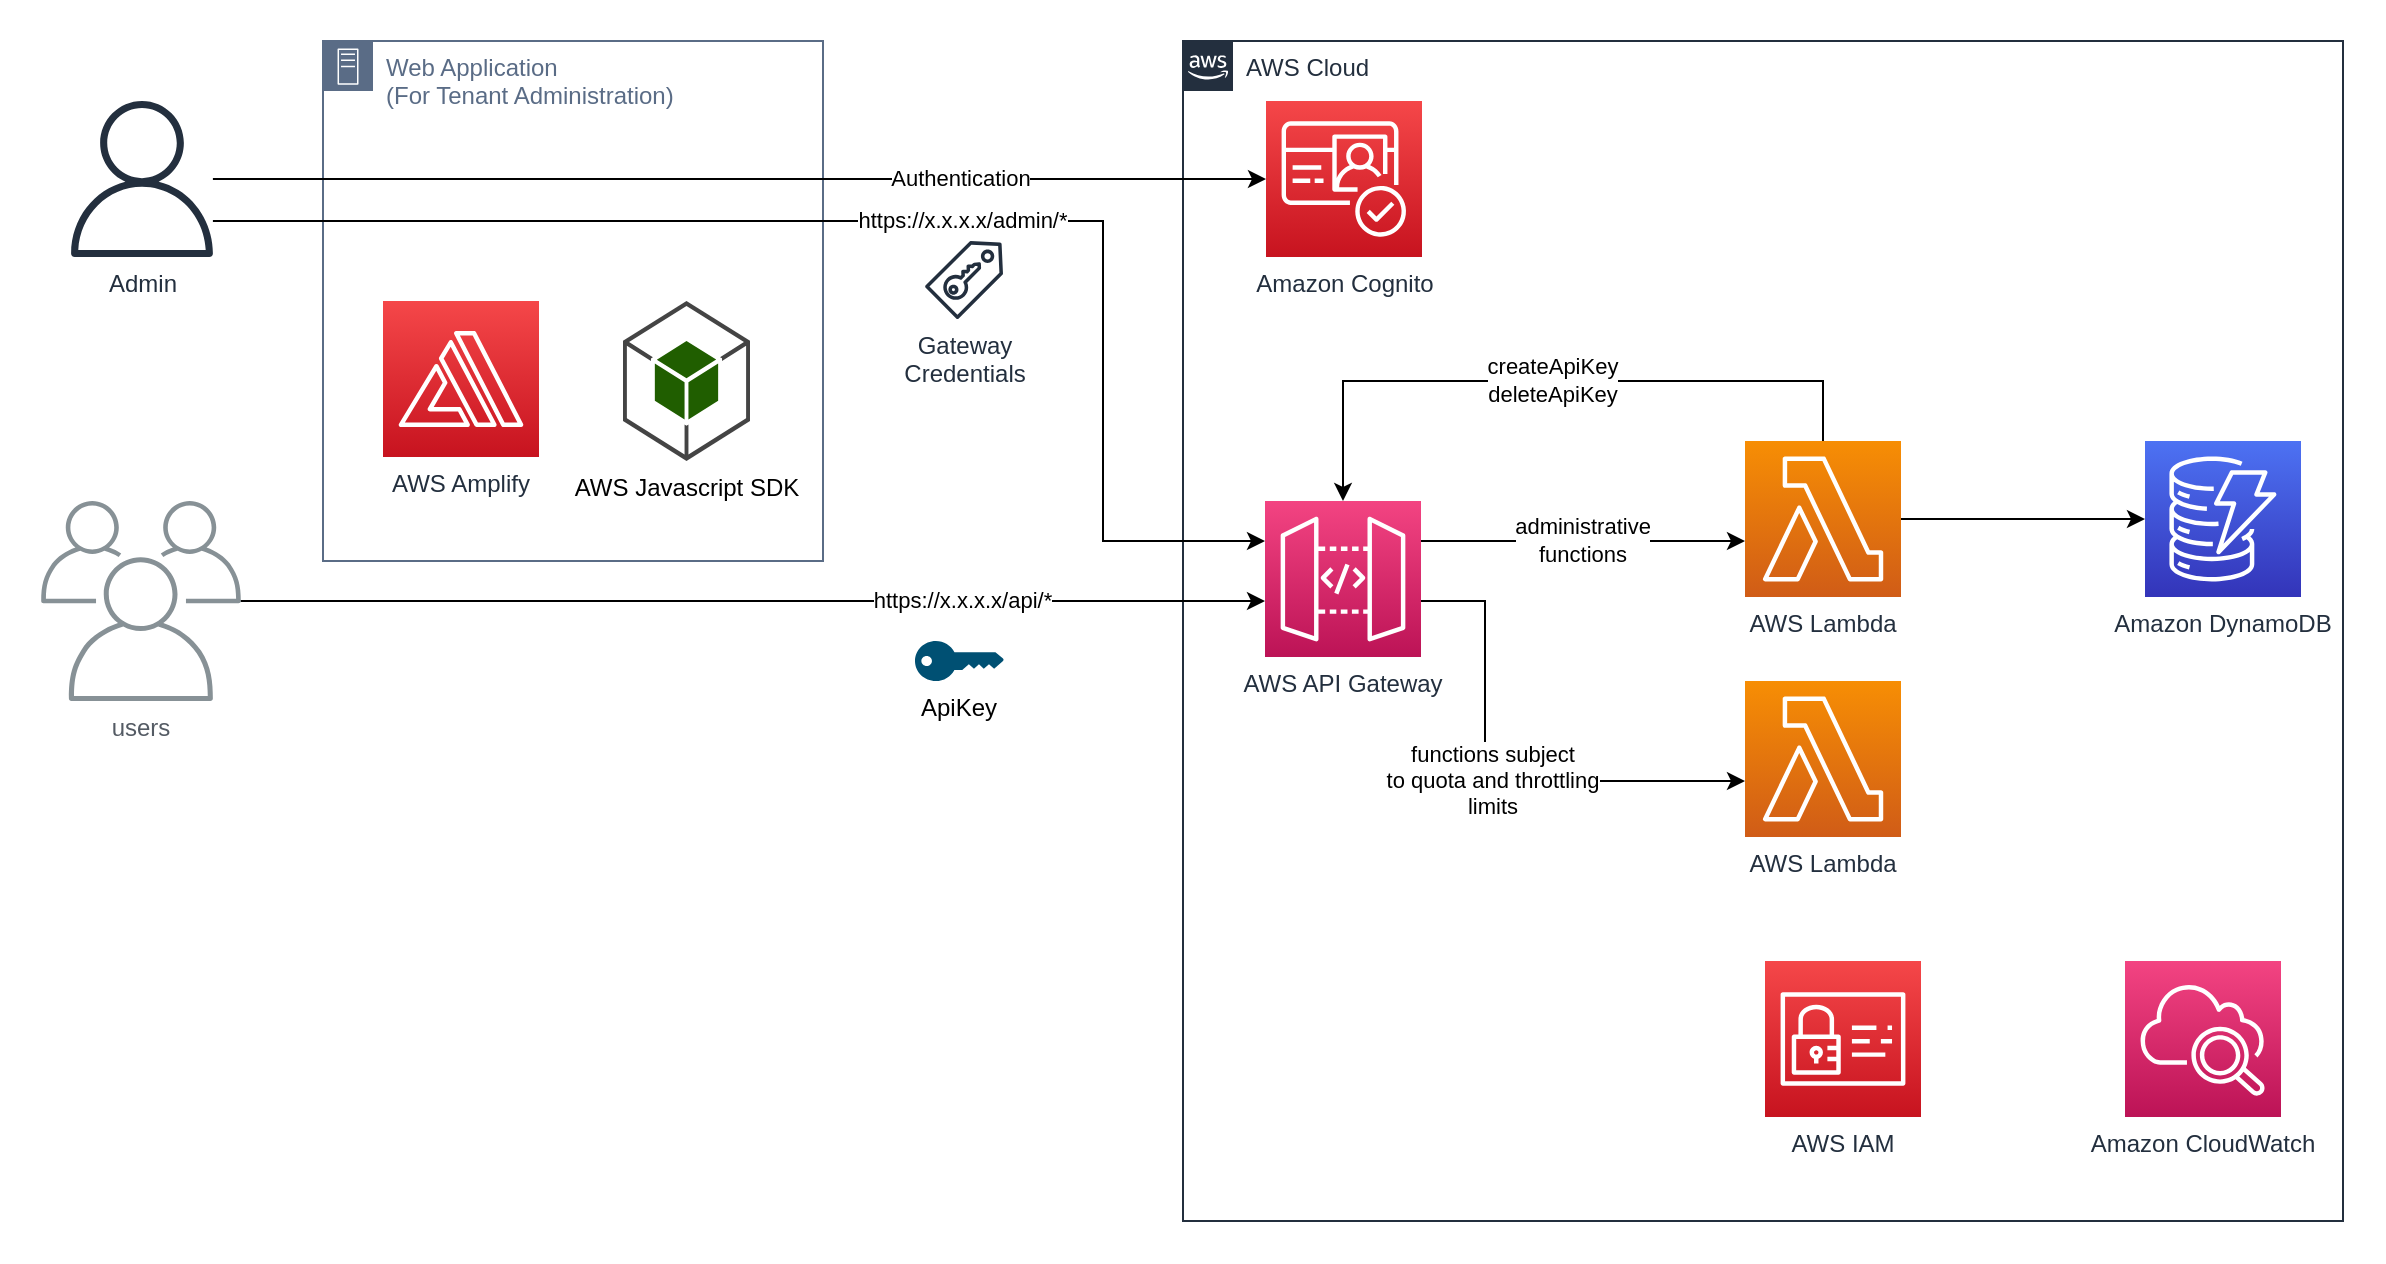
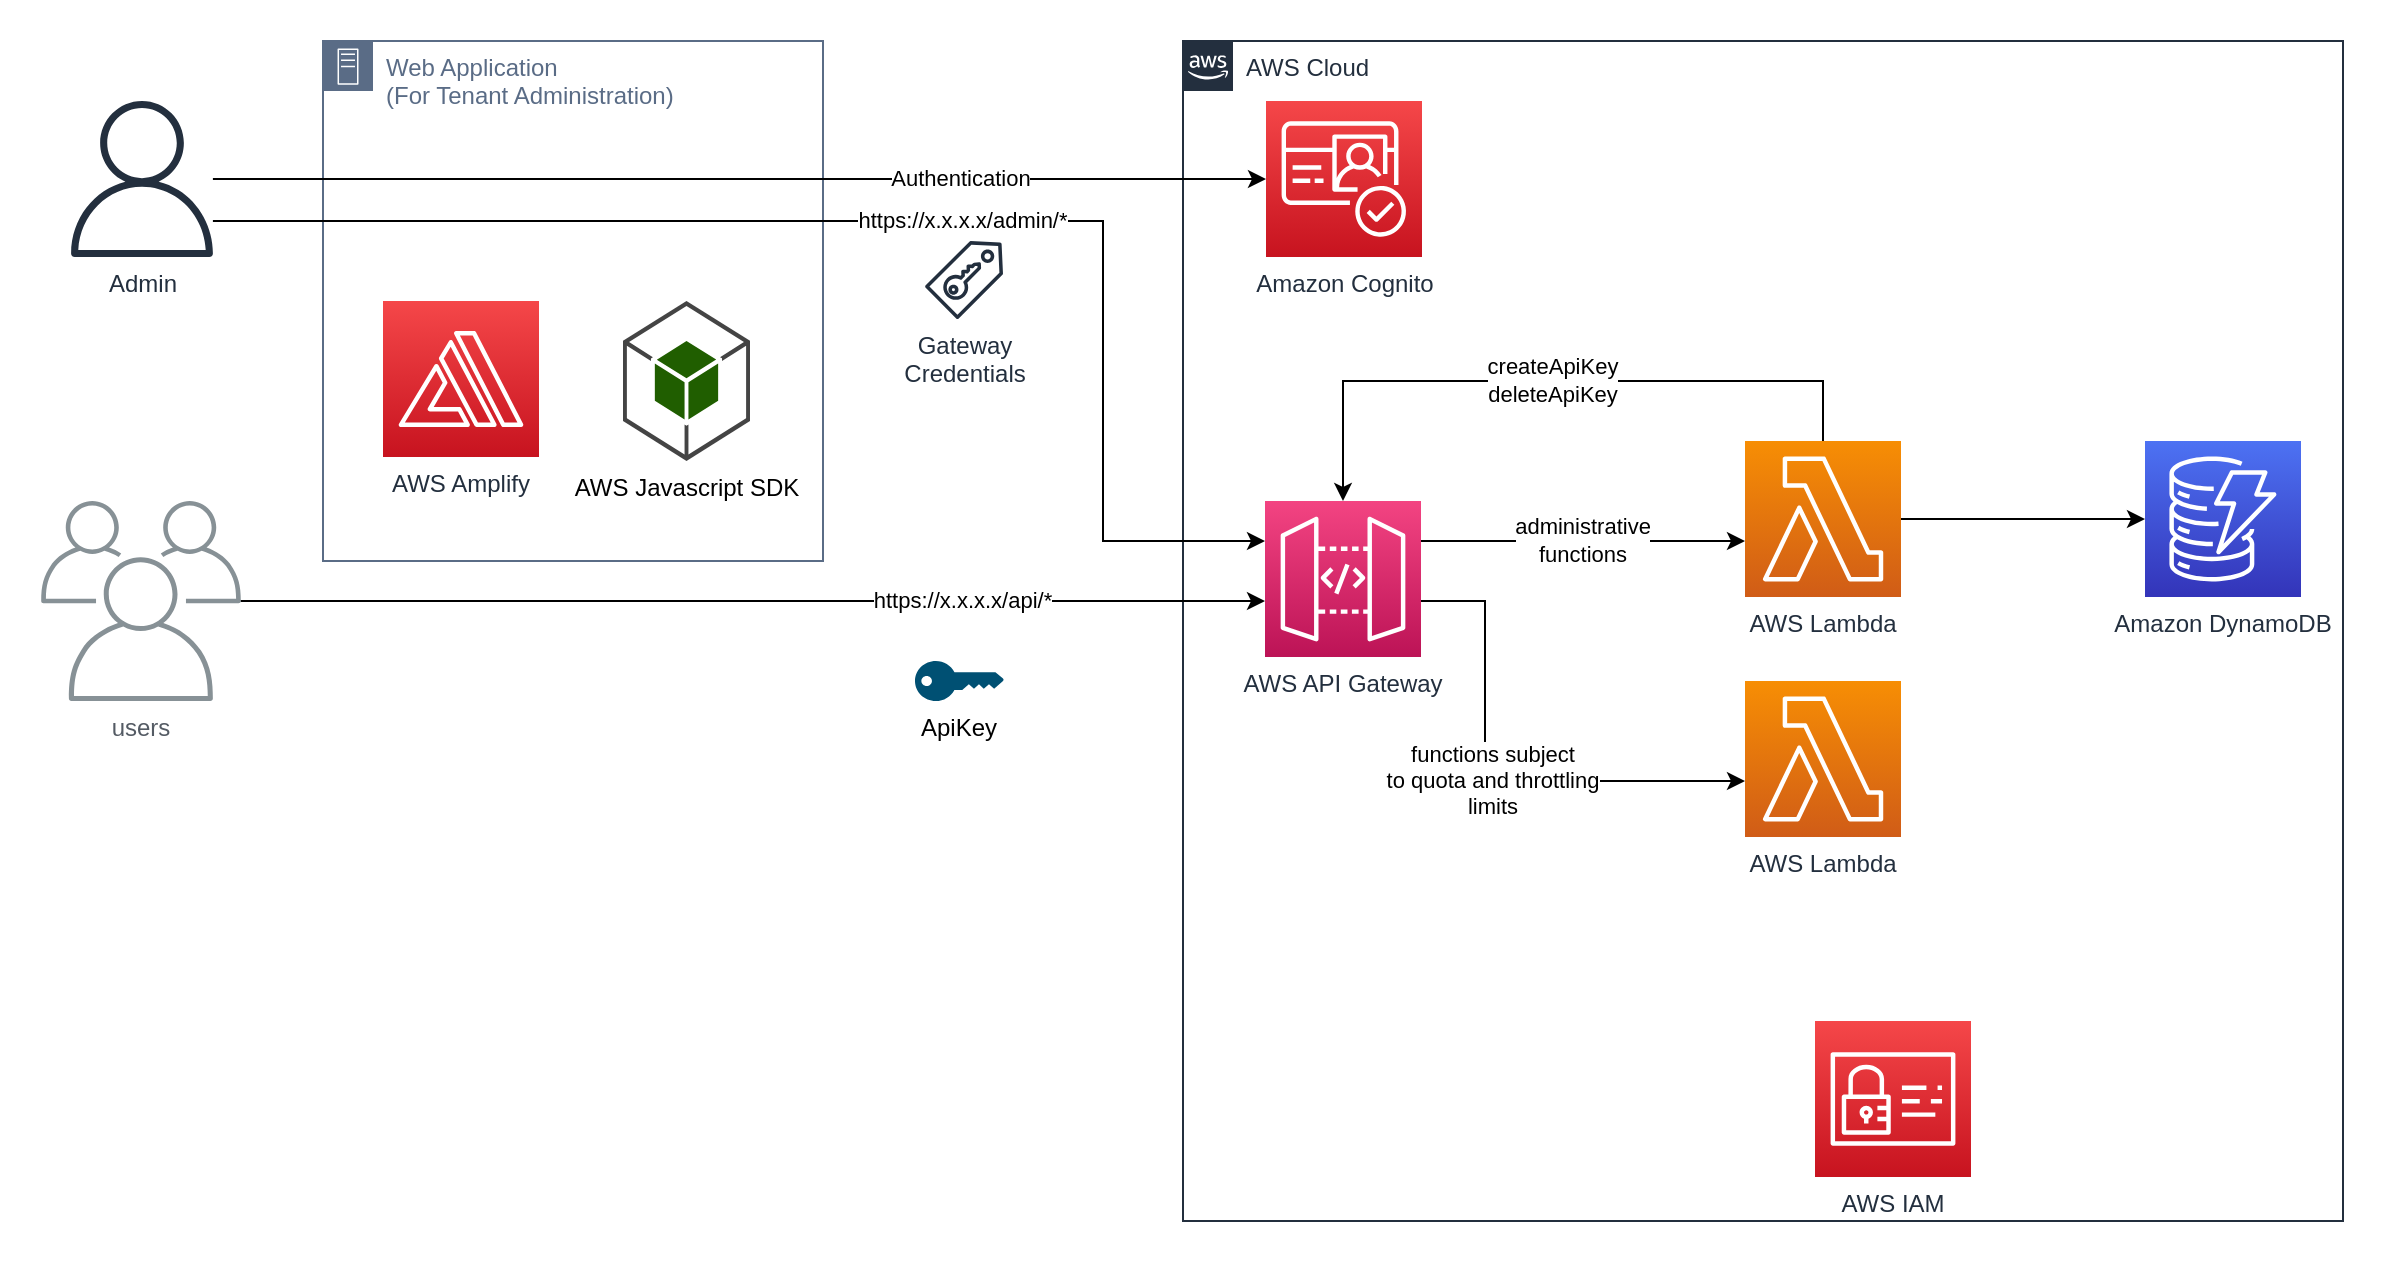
(959, 661) -> (959, 681)
(1843, 1039) -> (1893, 1099)
(2203, 1039) -> none
